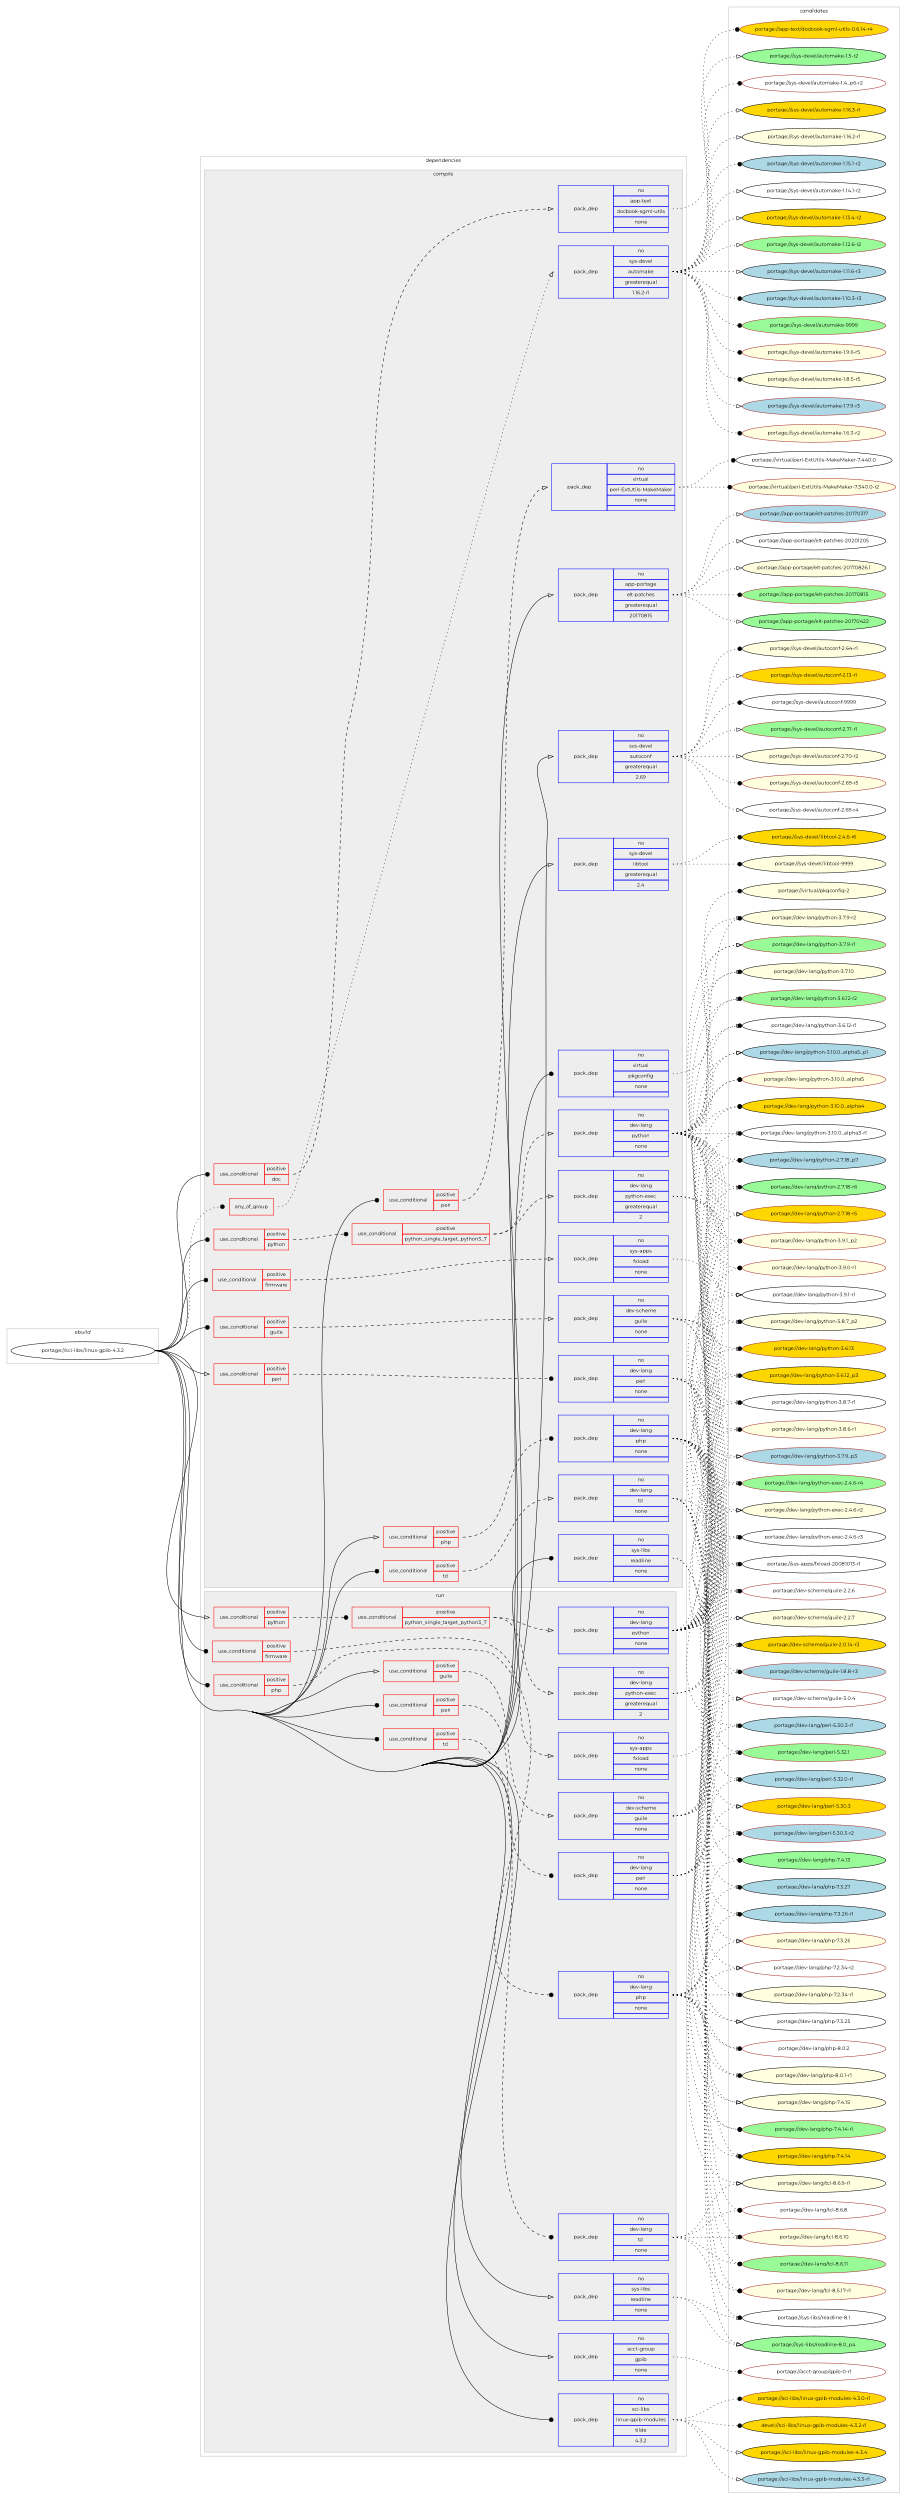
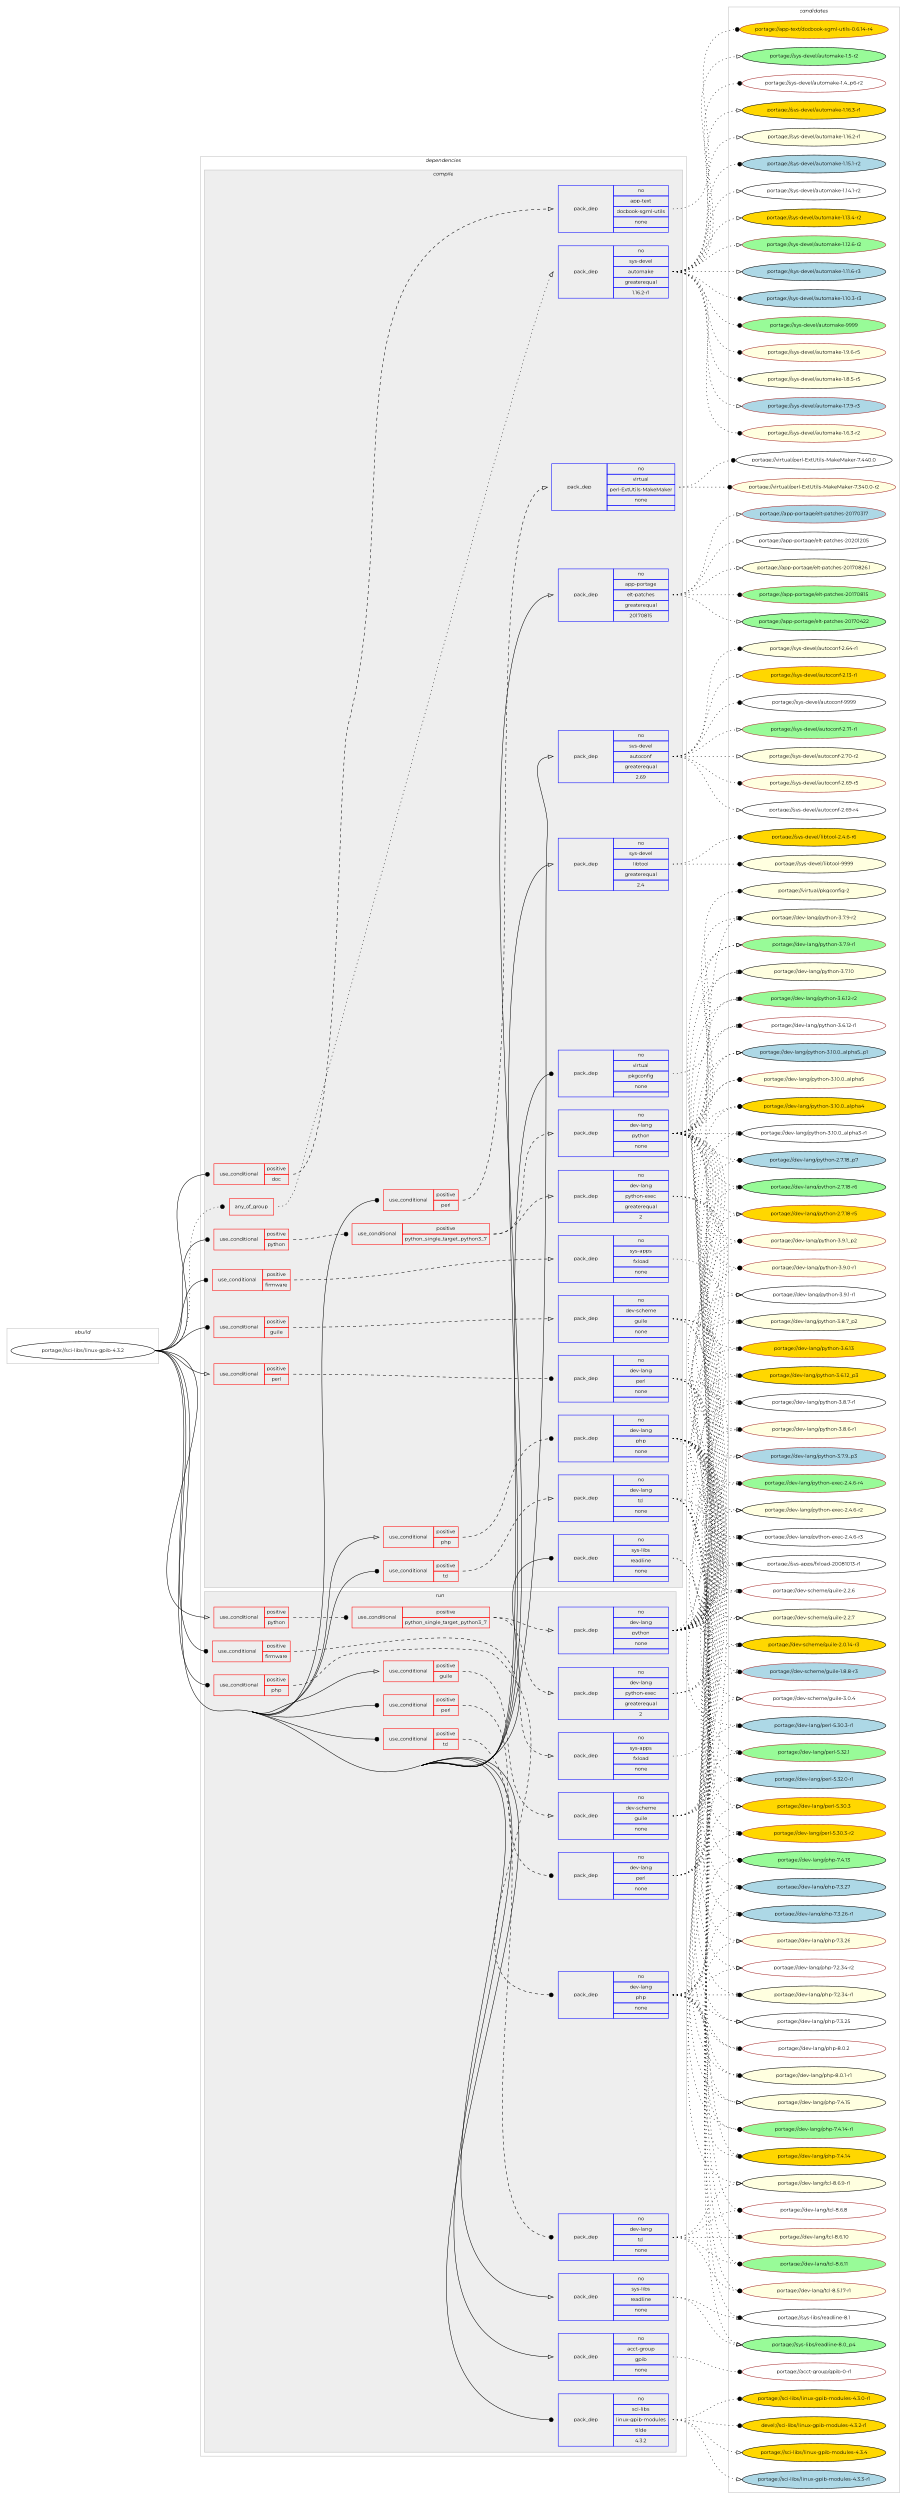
(814, 1026) -> (814, 1026)
(814, 1833) -> (814, 1833)
(814, 2399) -> (814, 2399)
